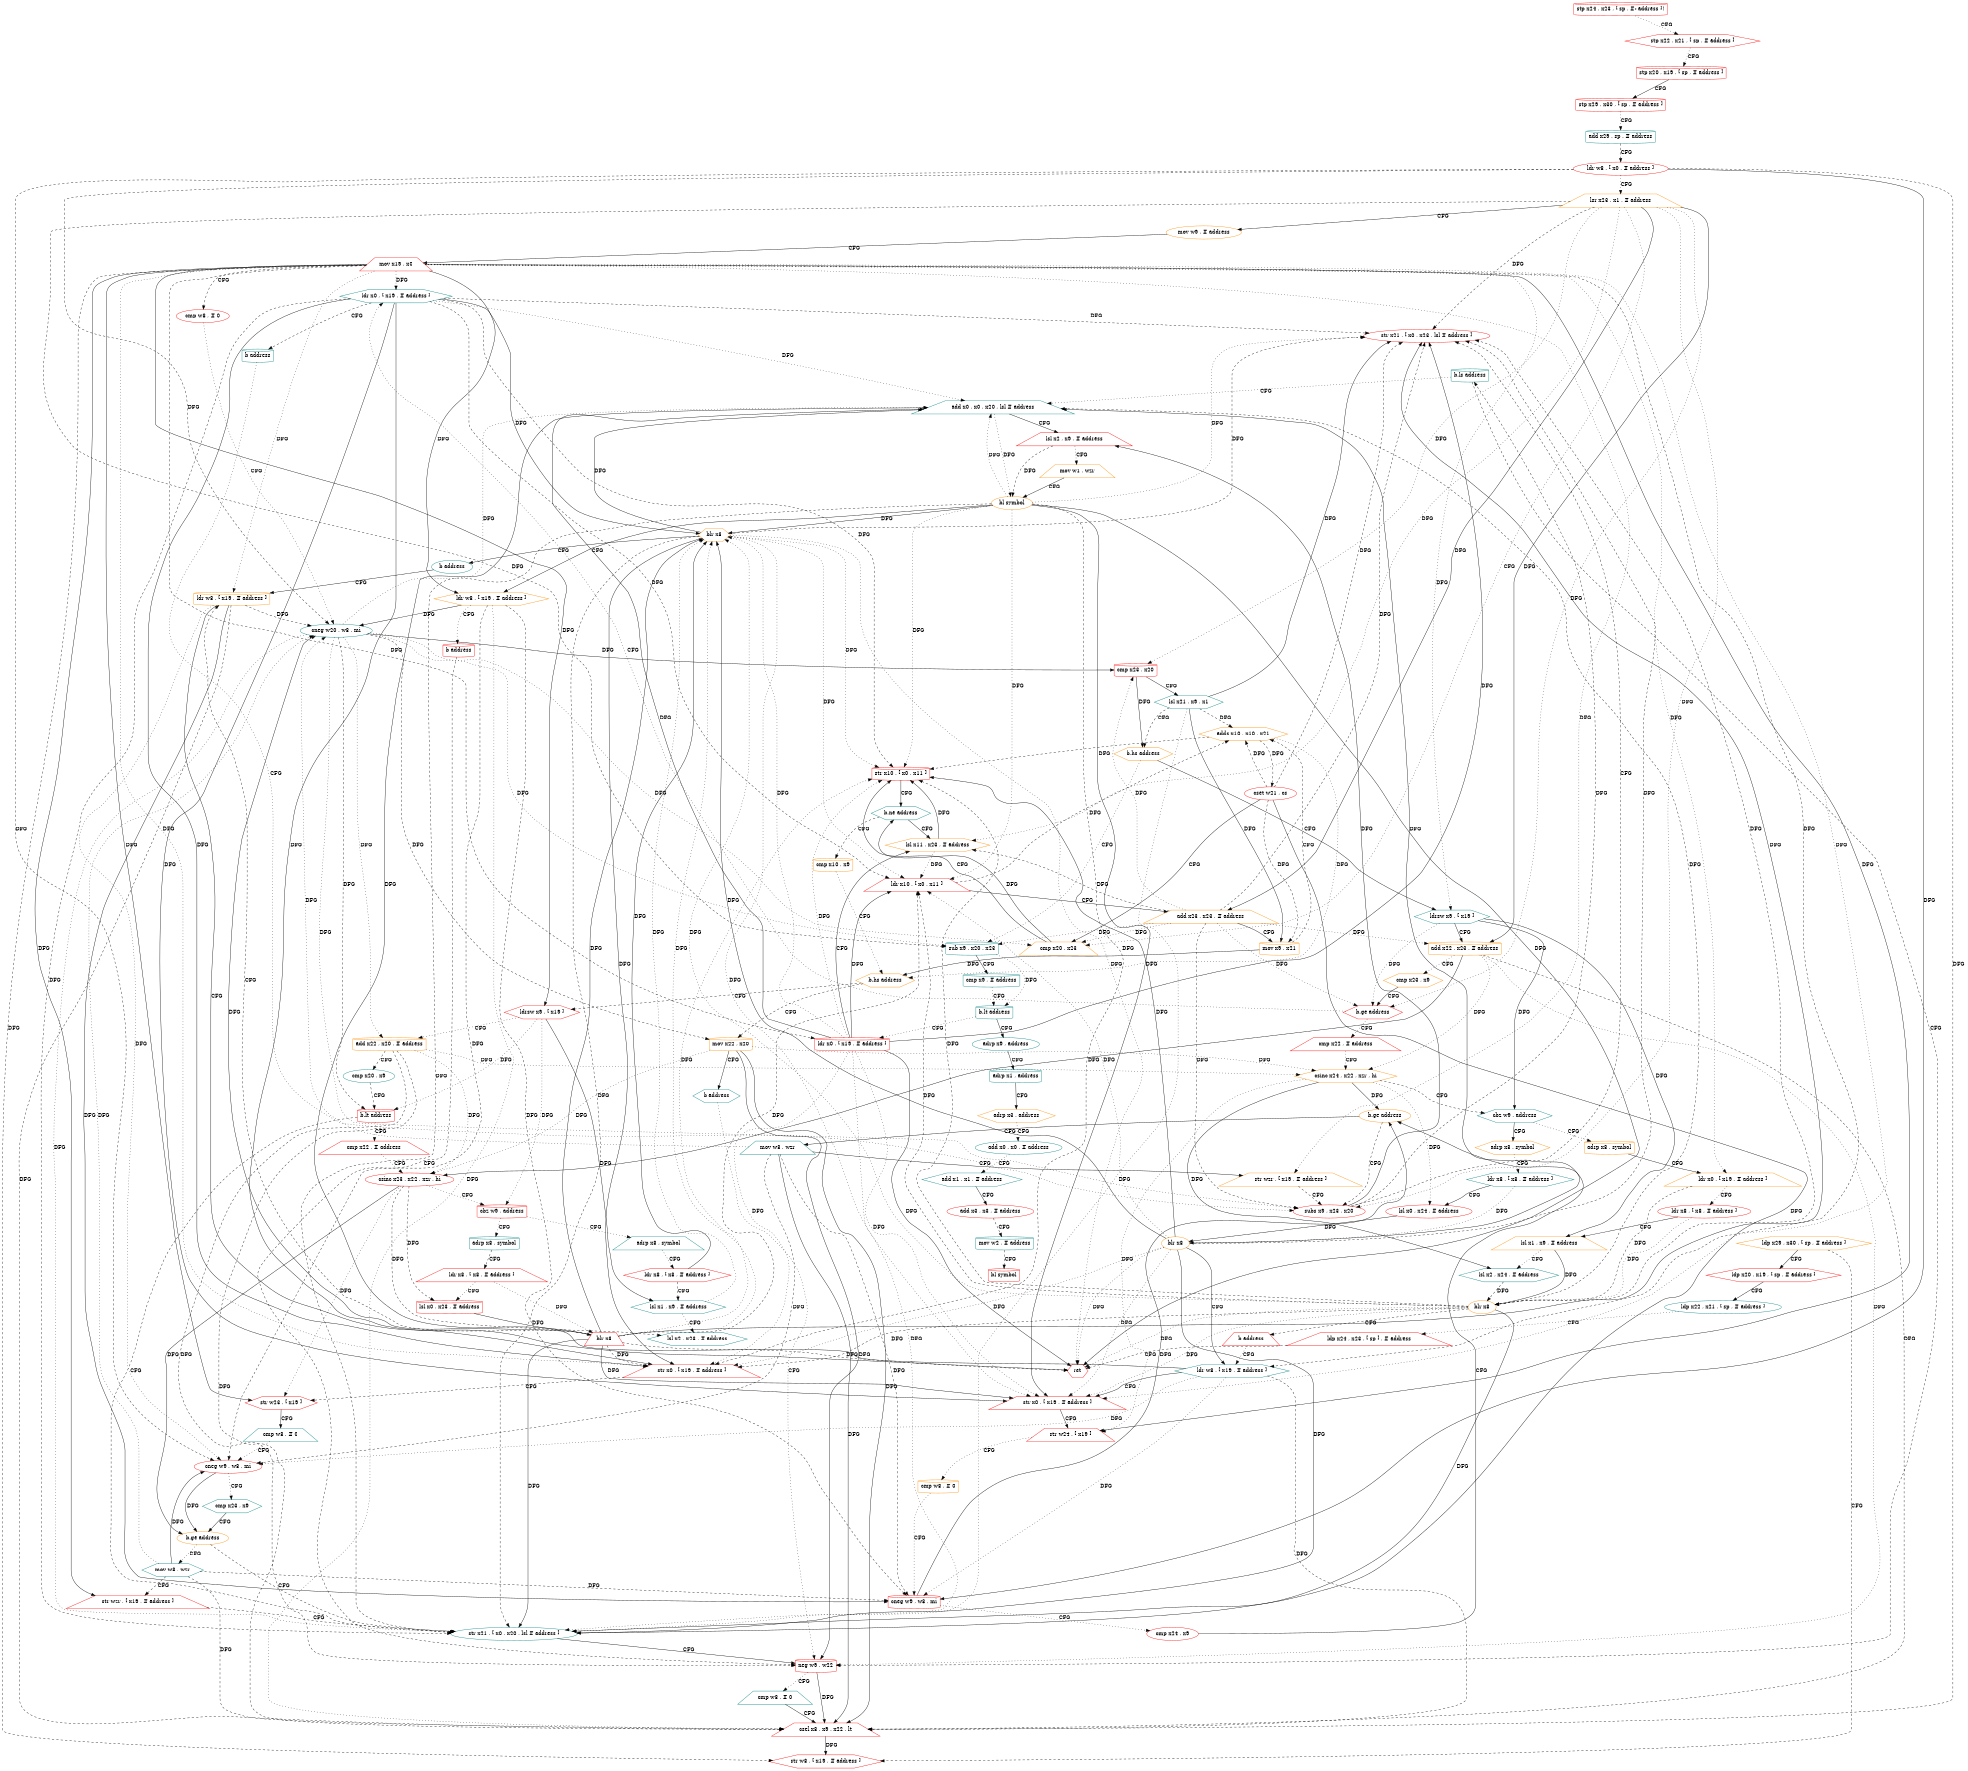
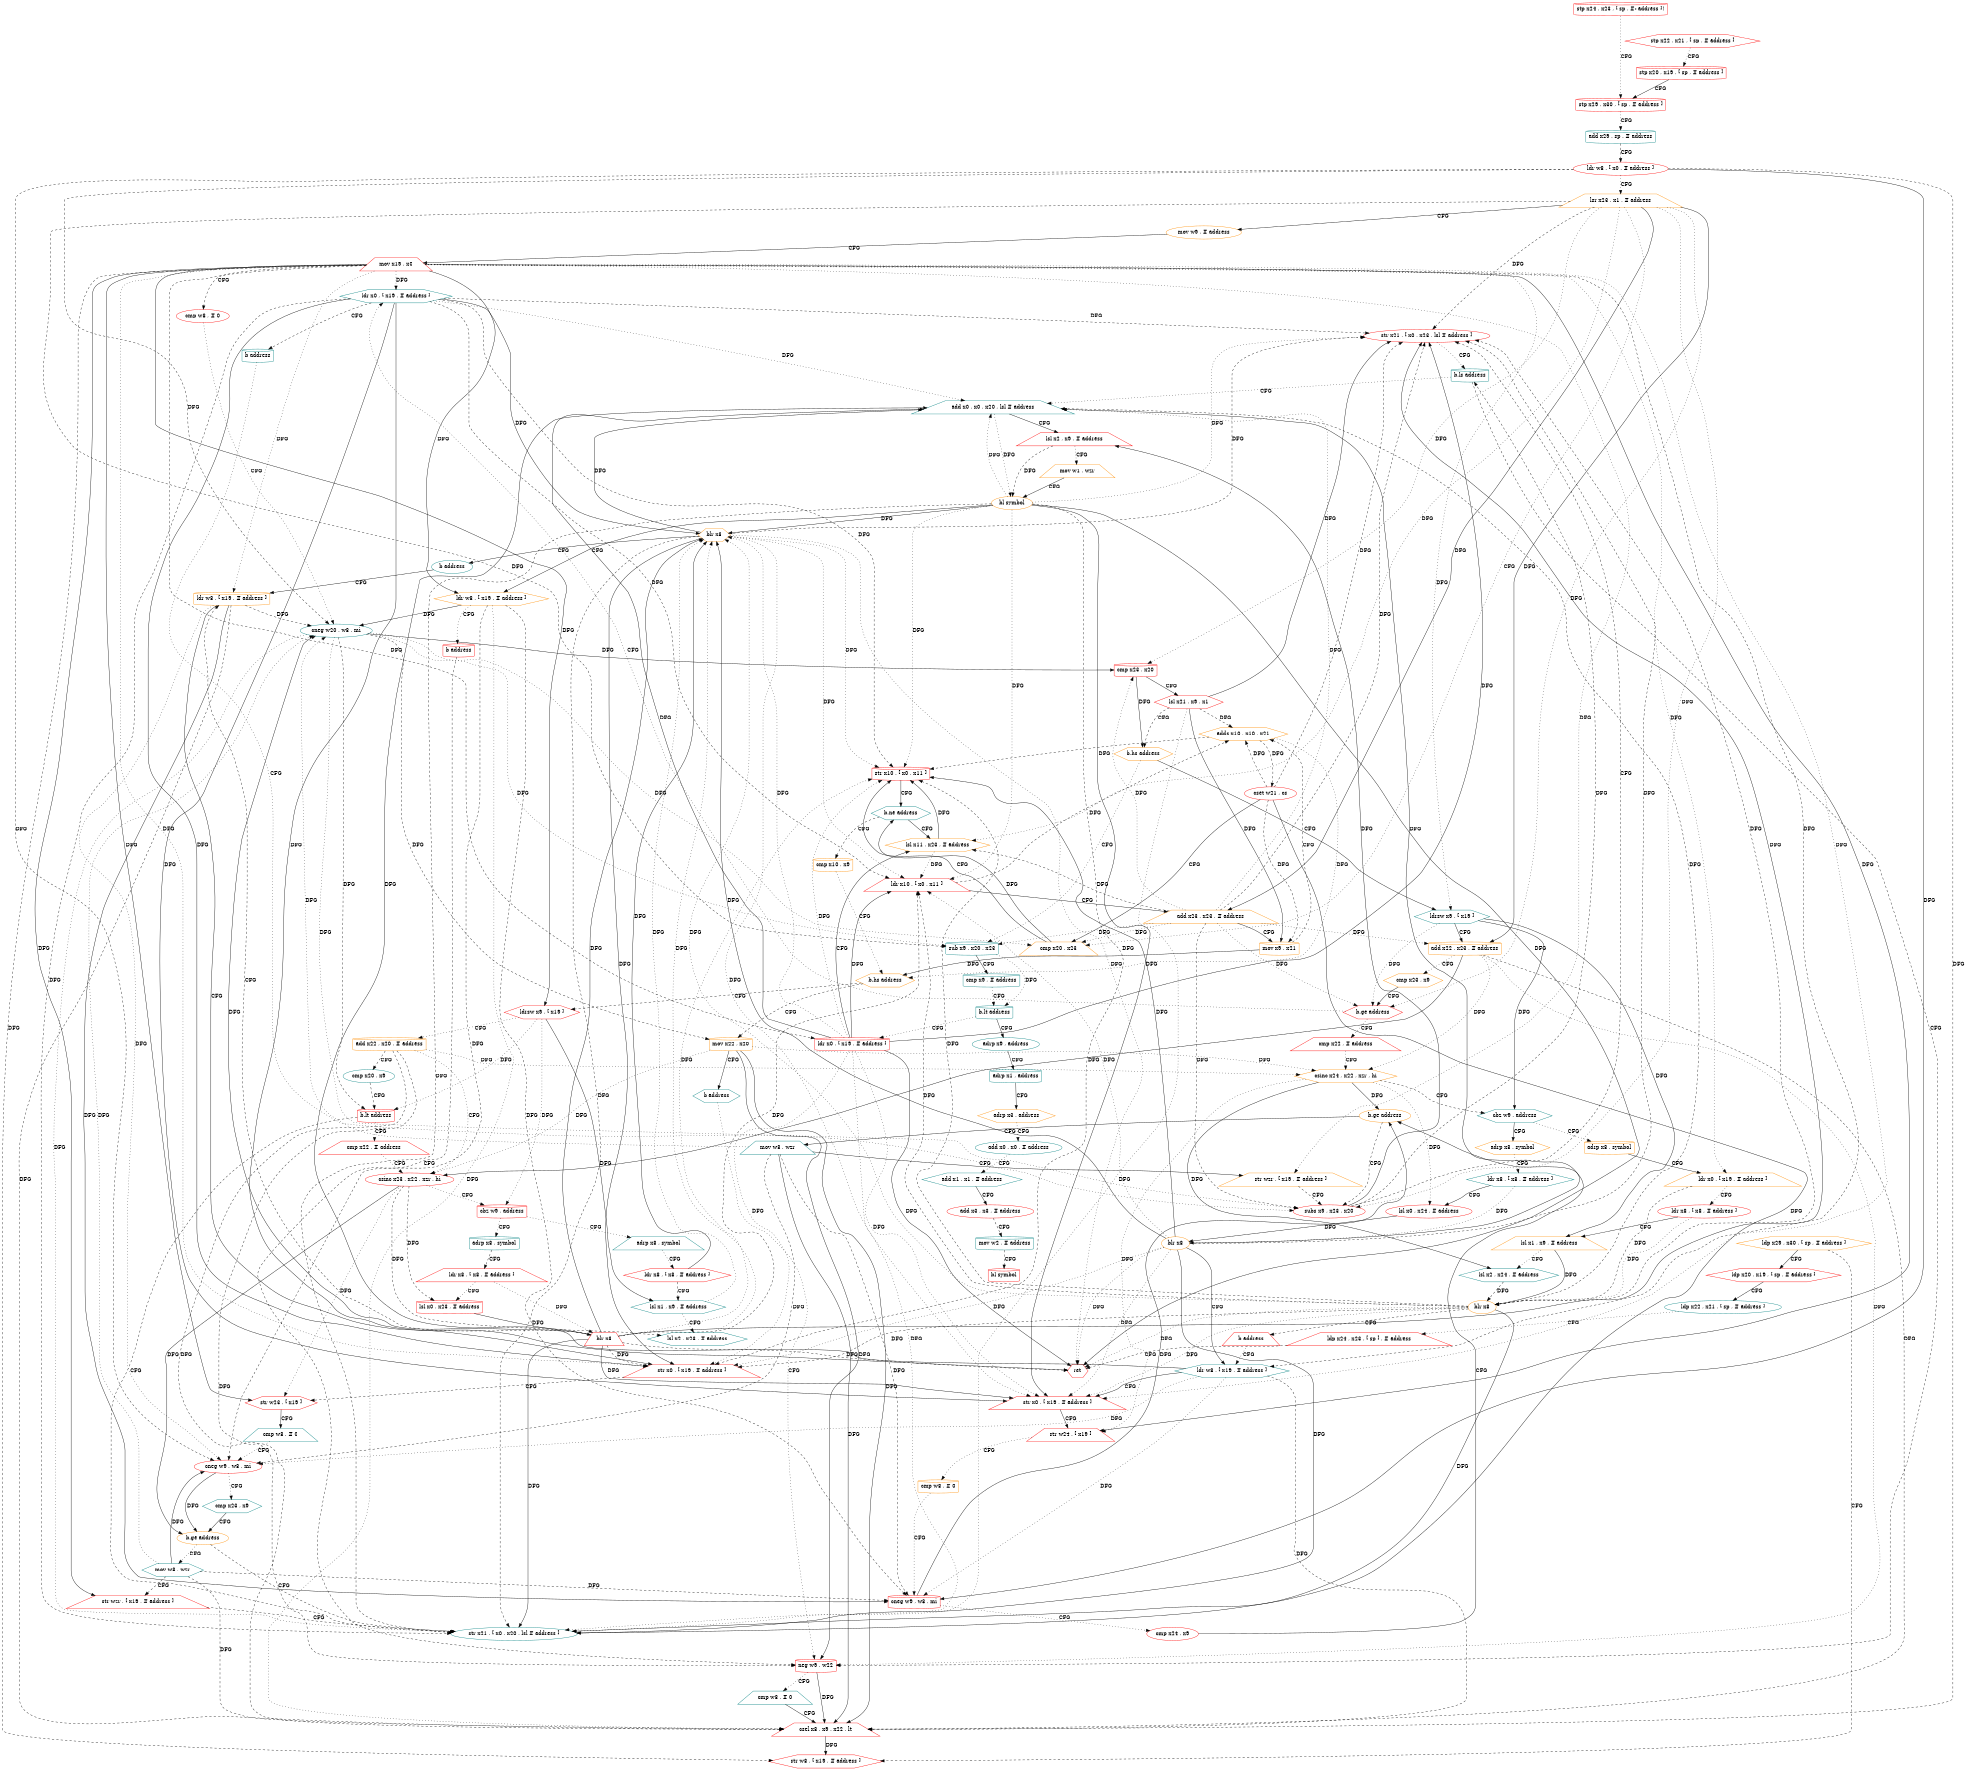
(1655, 24) -> (1621, 55)
none -> (1450, 353)
(557, 415) -> (1328, 552)
(1189, 702) -> (1189, 702)
(359, 836) -> none
(474, 1116) -> (474, 1116)
(674, 1651) -> none
